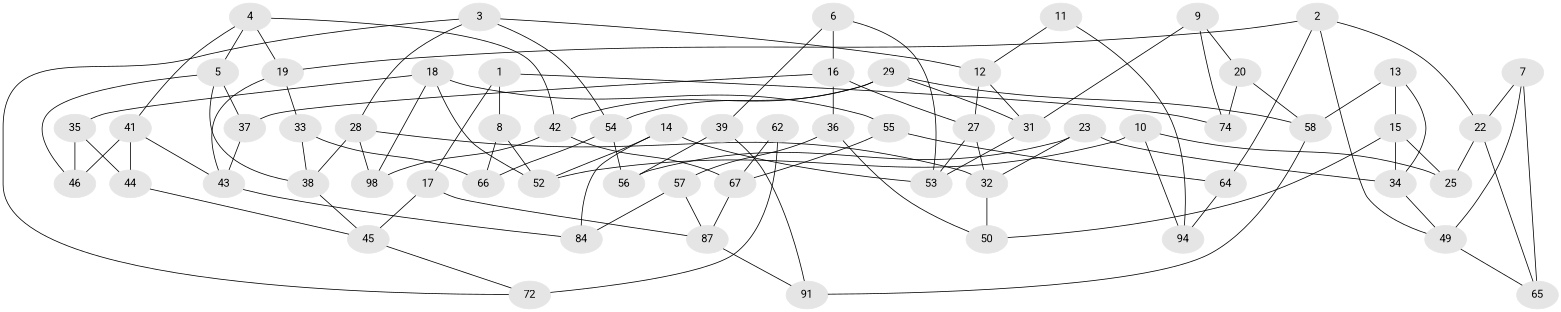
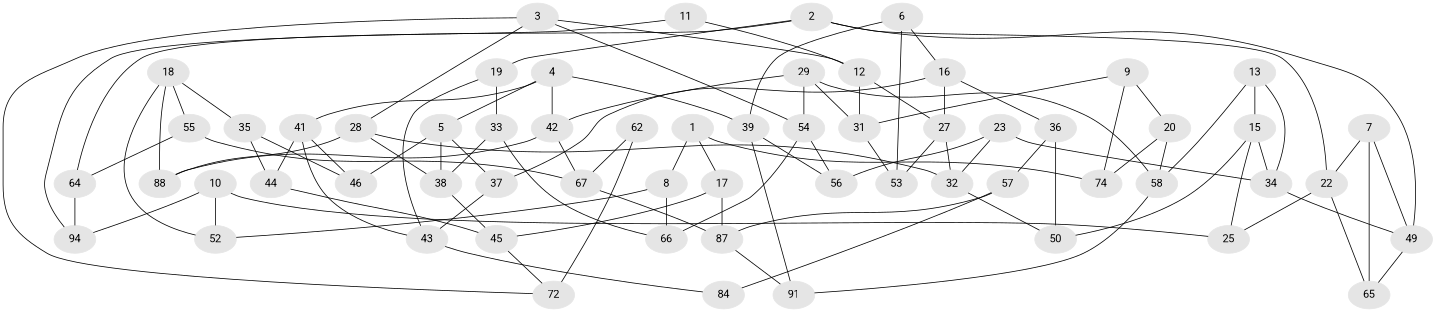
(268, 48) -> (645, 92)
(666, 128) -> none
(372, 184) -> (160, 184)
